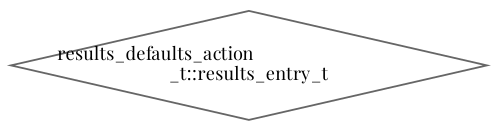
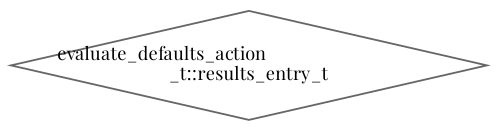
(249, 65) -> (249, 65)
